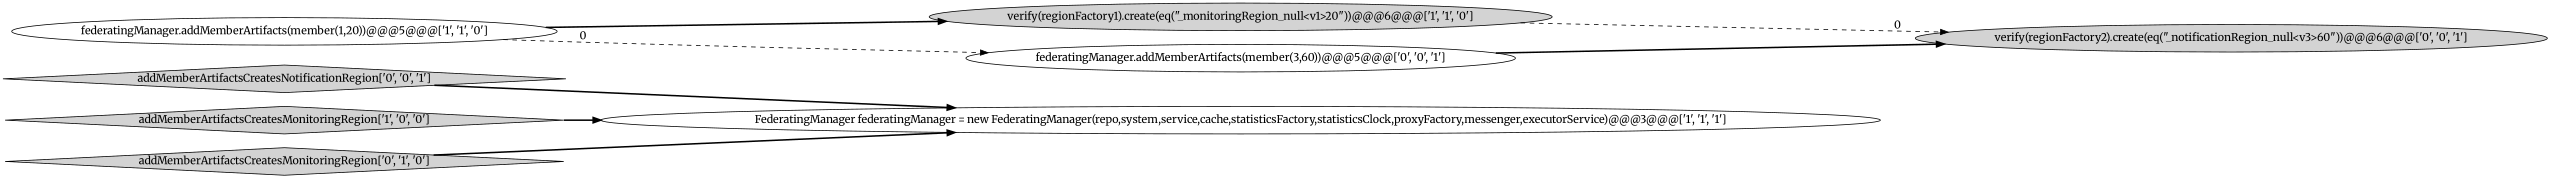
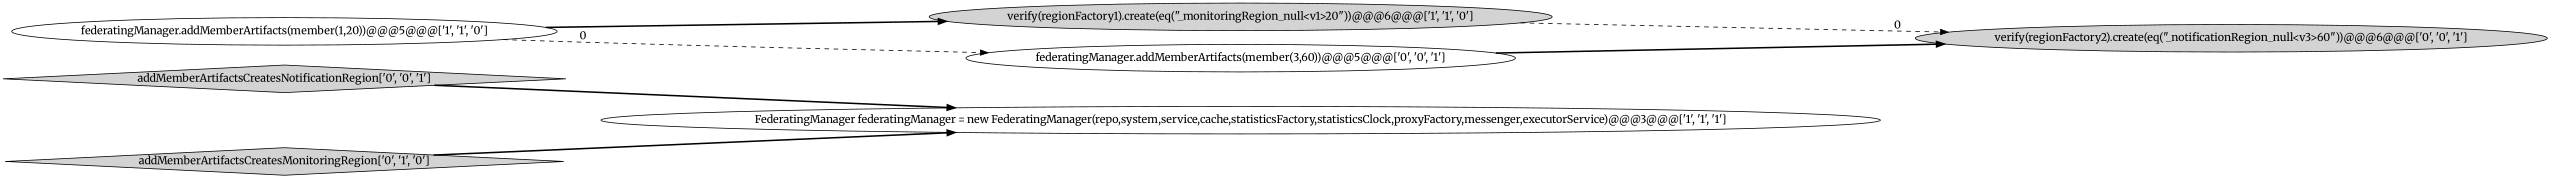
(284, 120) -> none
